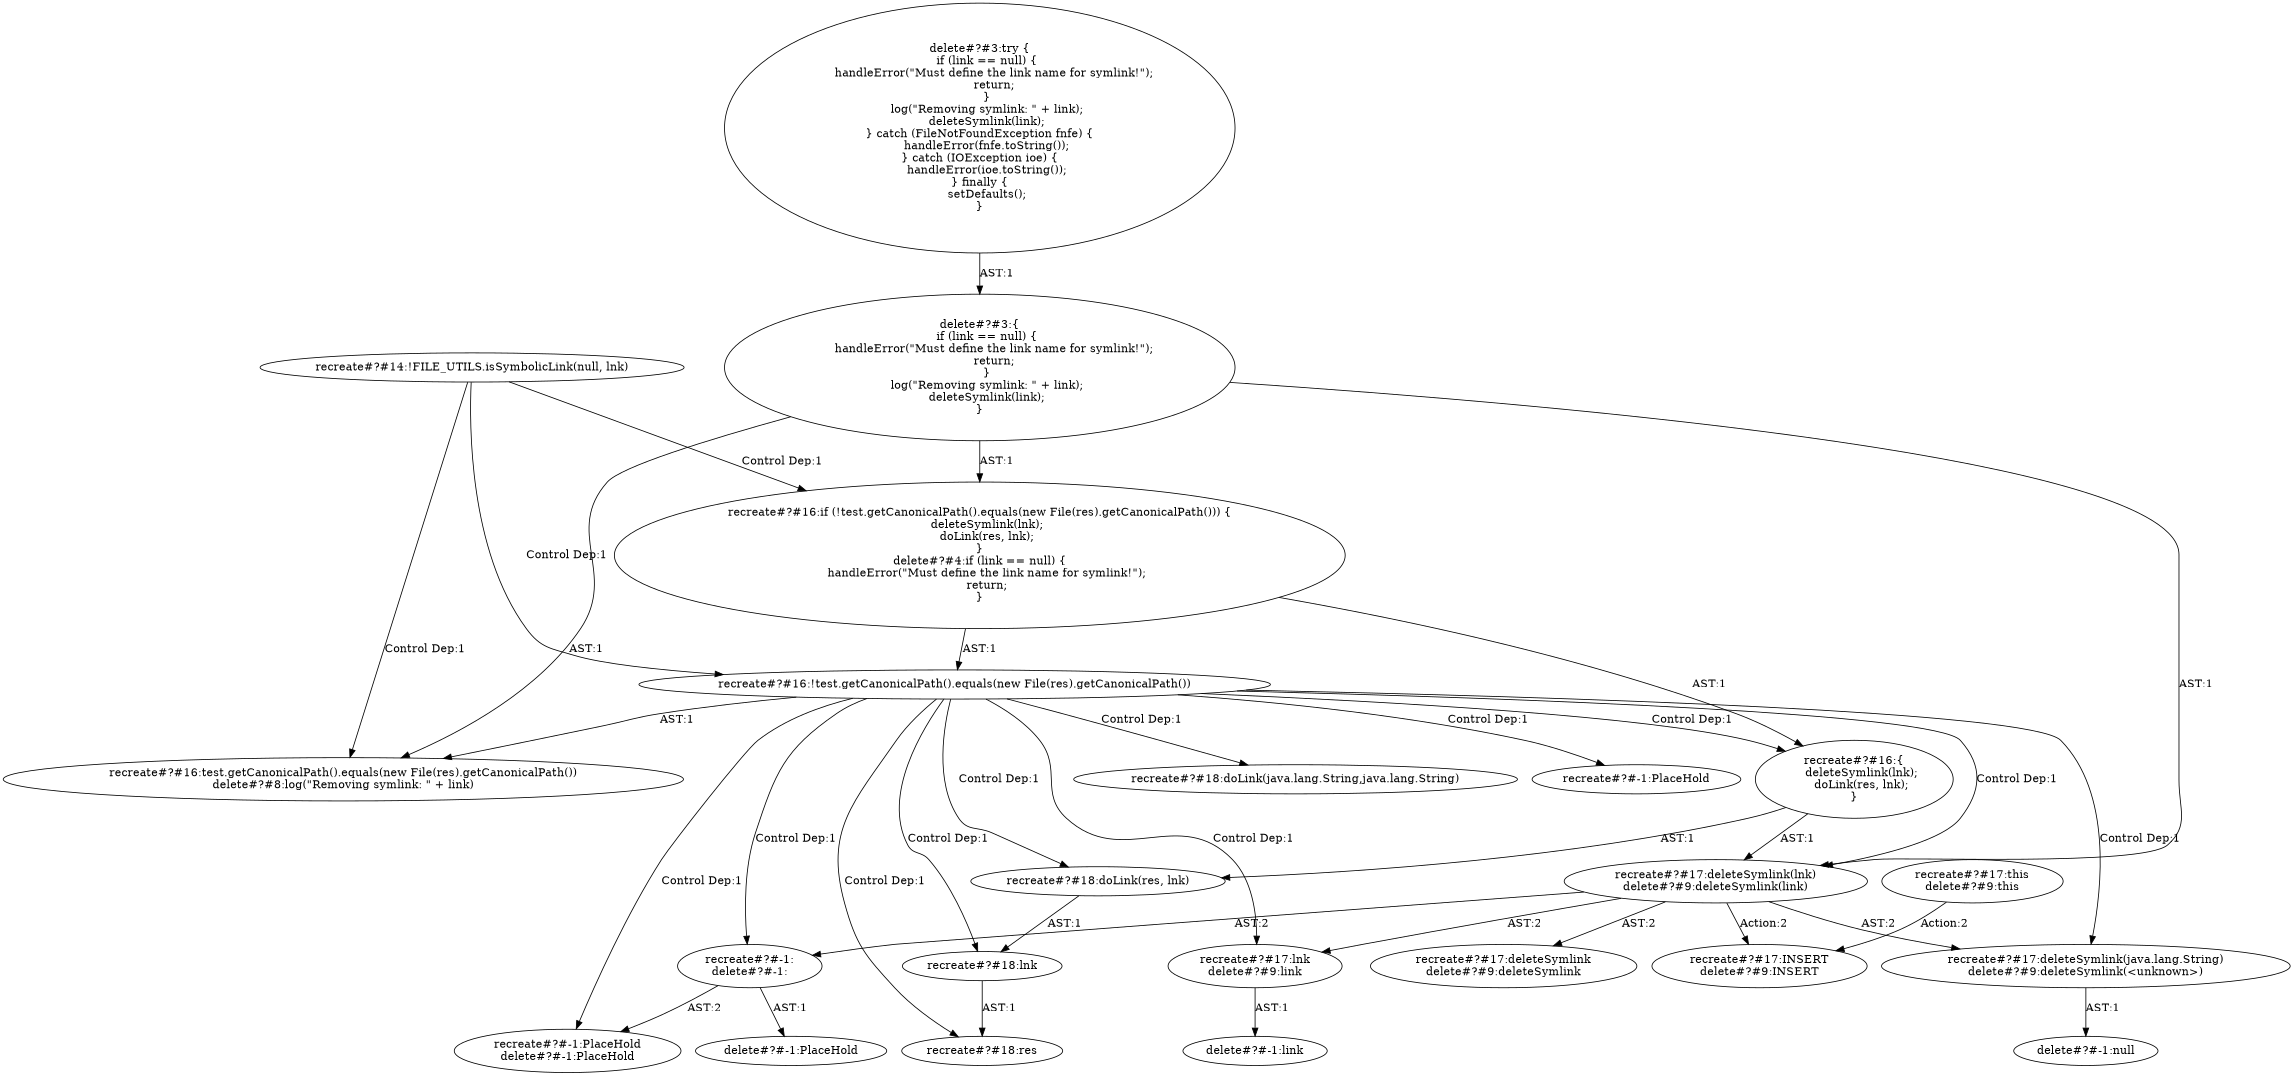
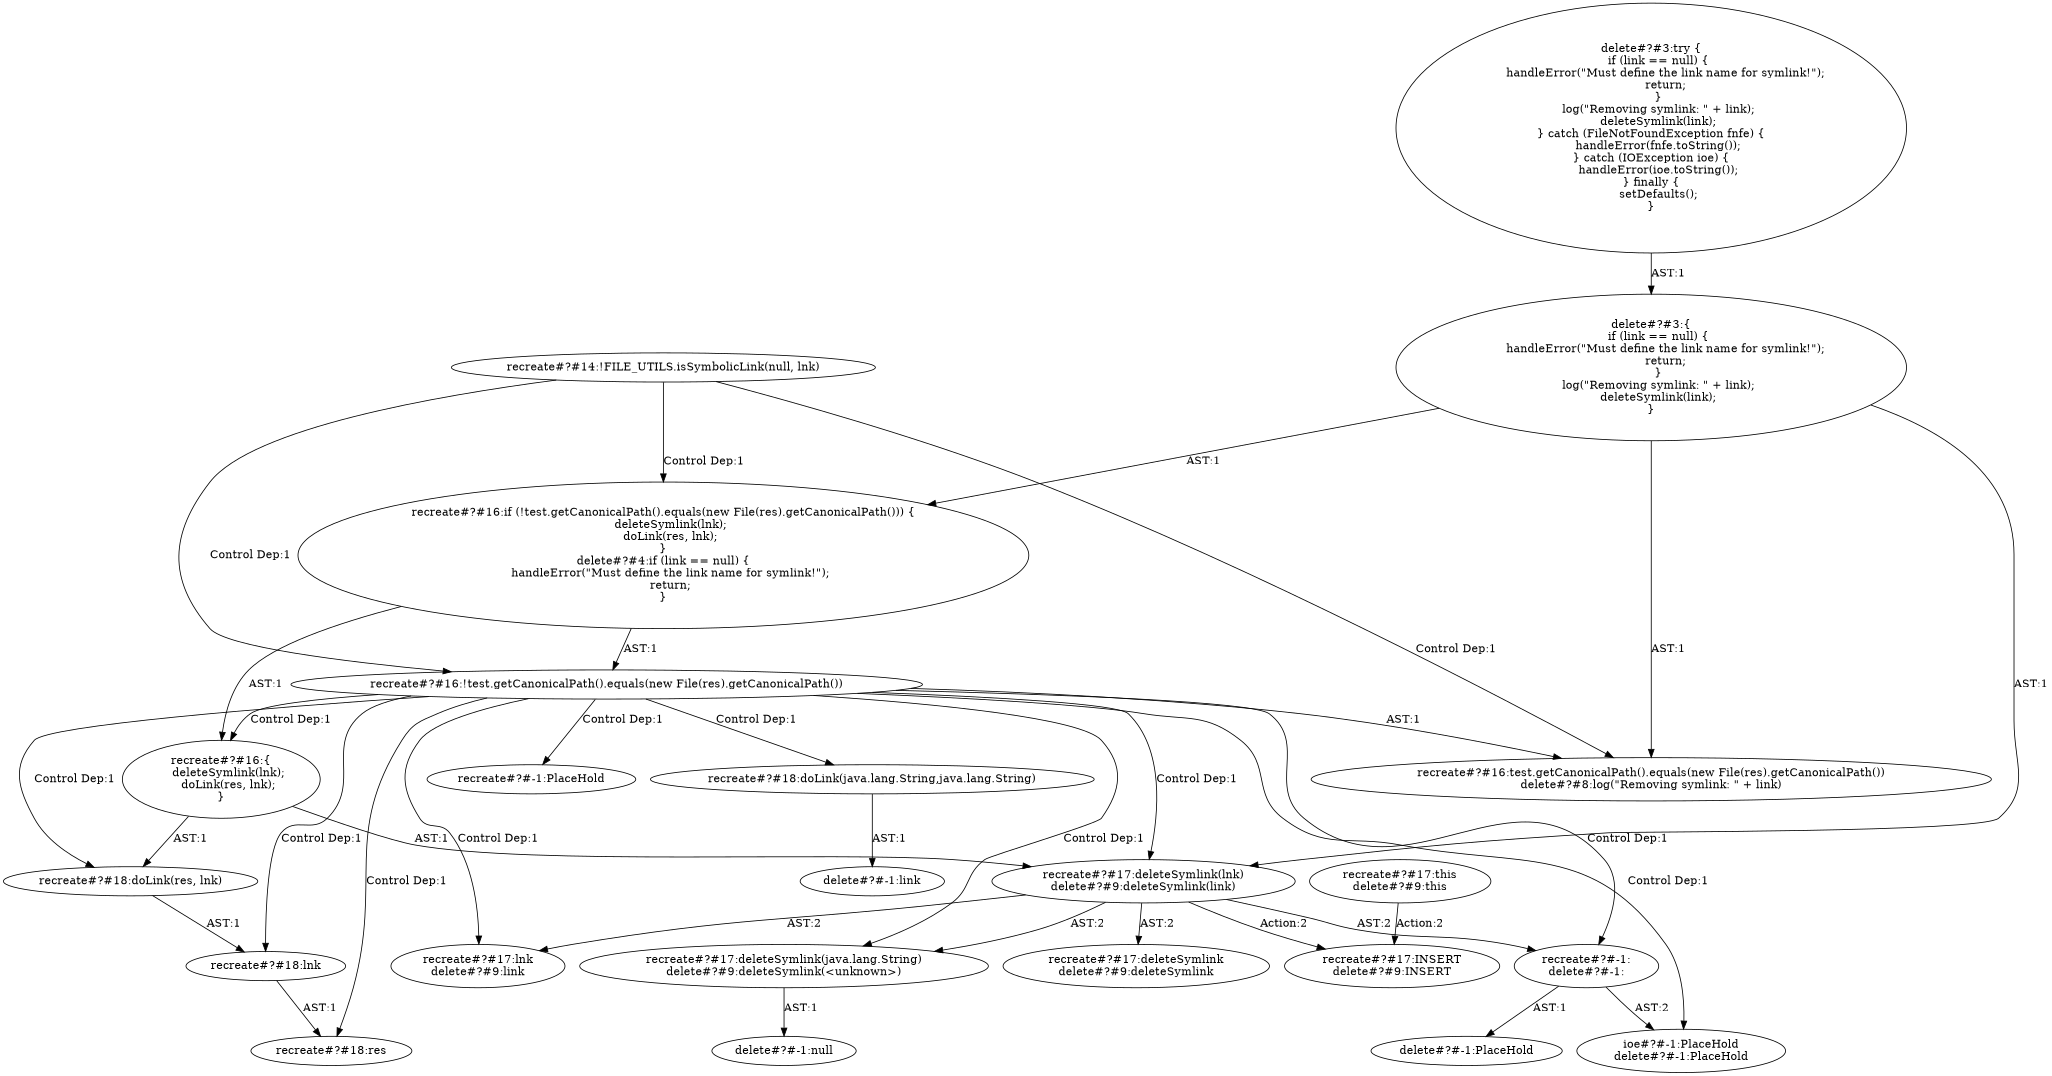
(1255, 1008) -> (872, 826)
(568, 1051) -> (1681, 1051)
